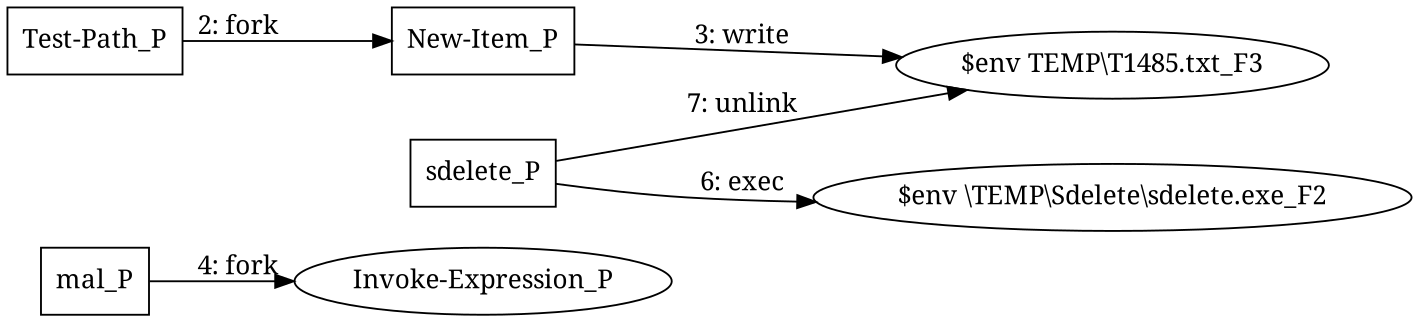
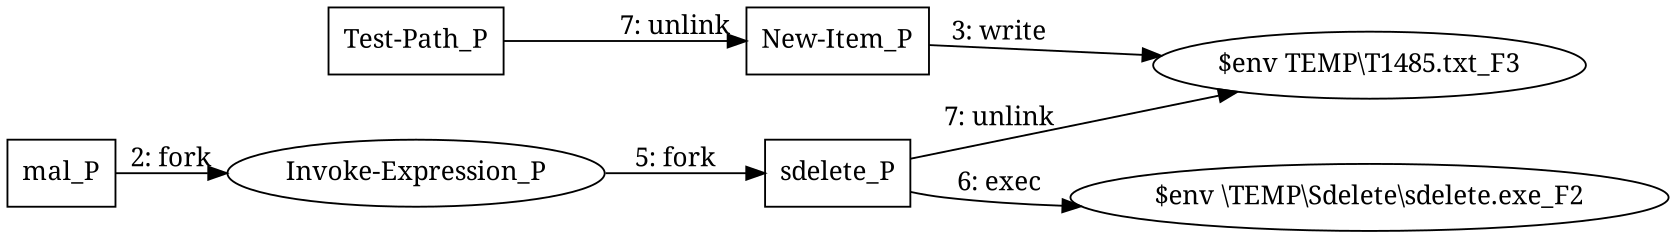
(238, 27) -> (676, 27)
none -> (676, 173)
(238, 267) -> (171, 159)
